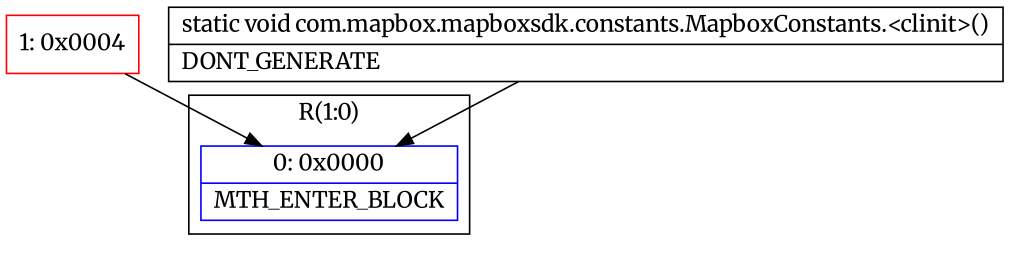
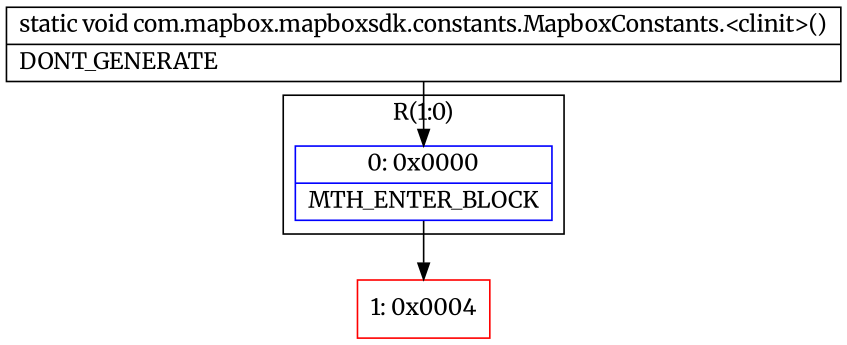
(177, 101) -> (424, 244)
